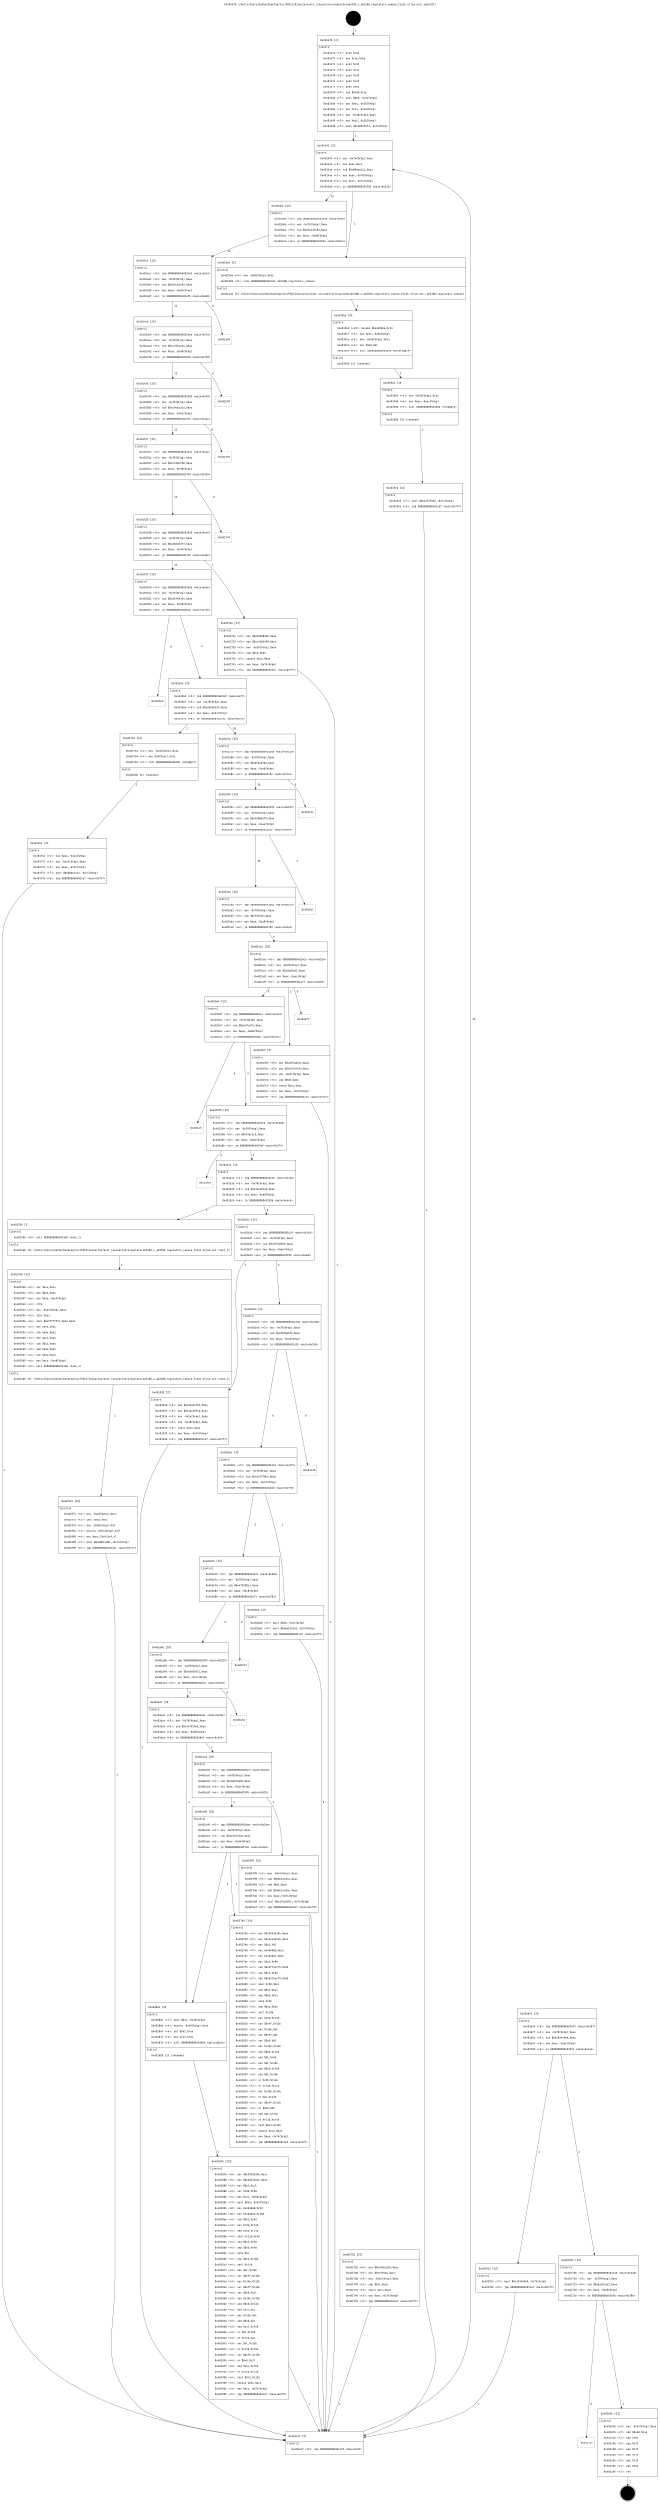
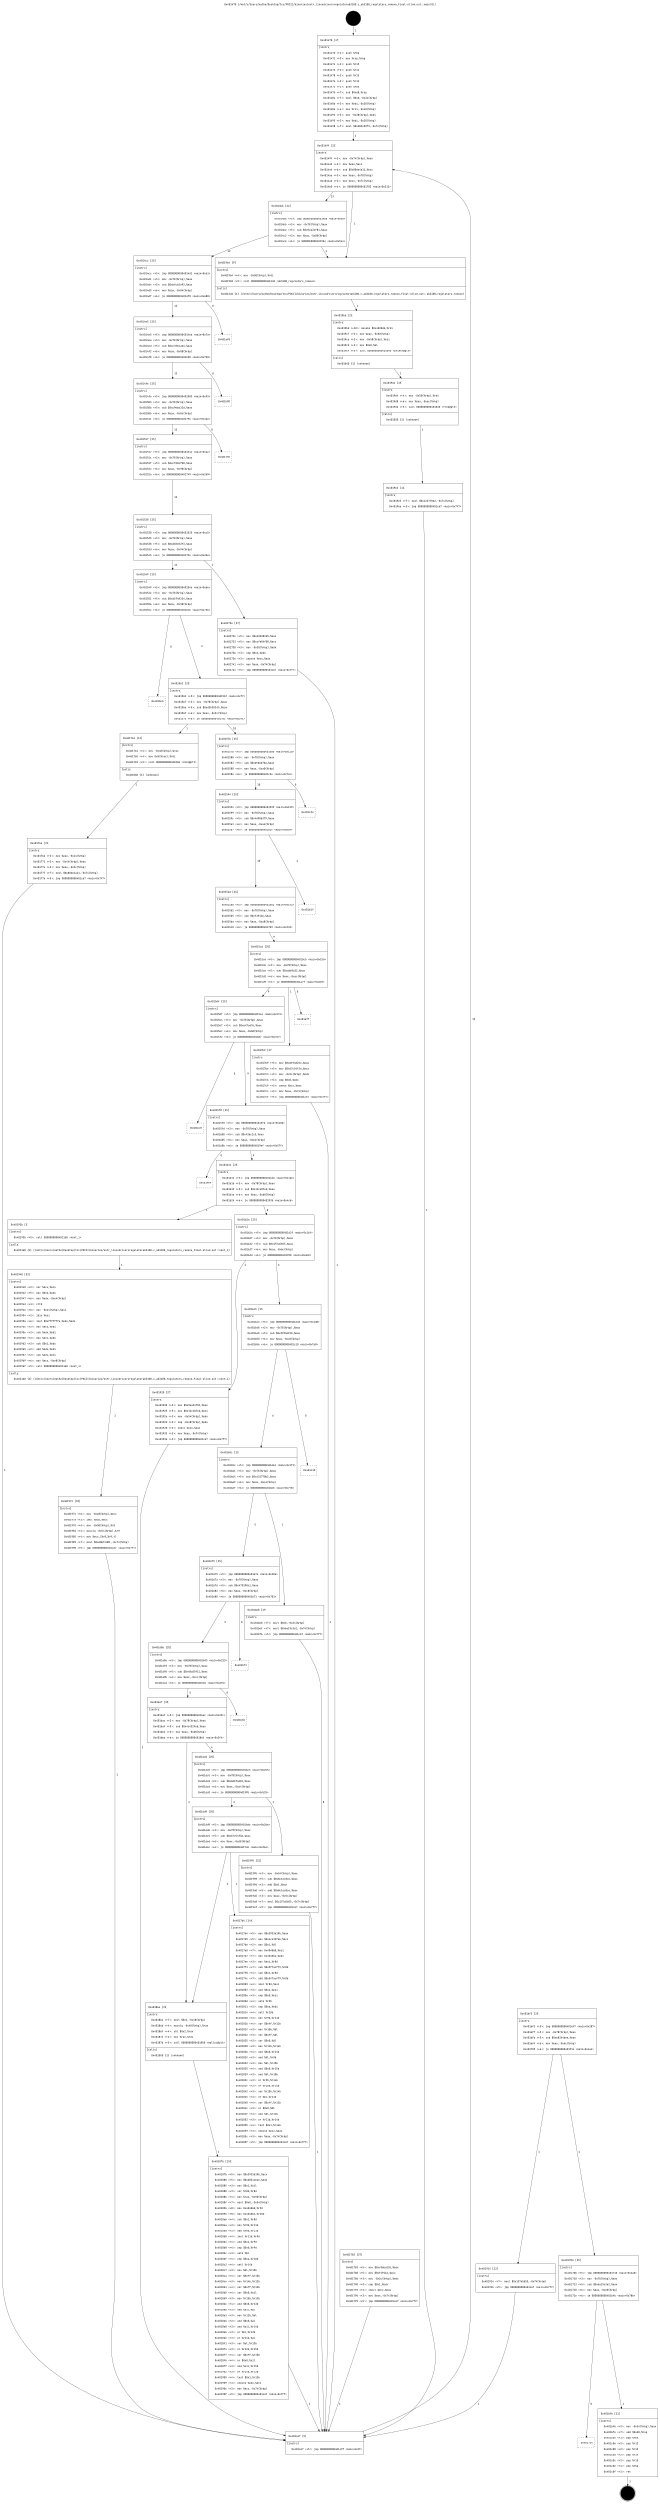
none -> (324, 251)
(223, 538) -> none
